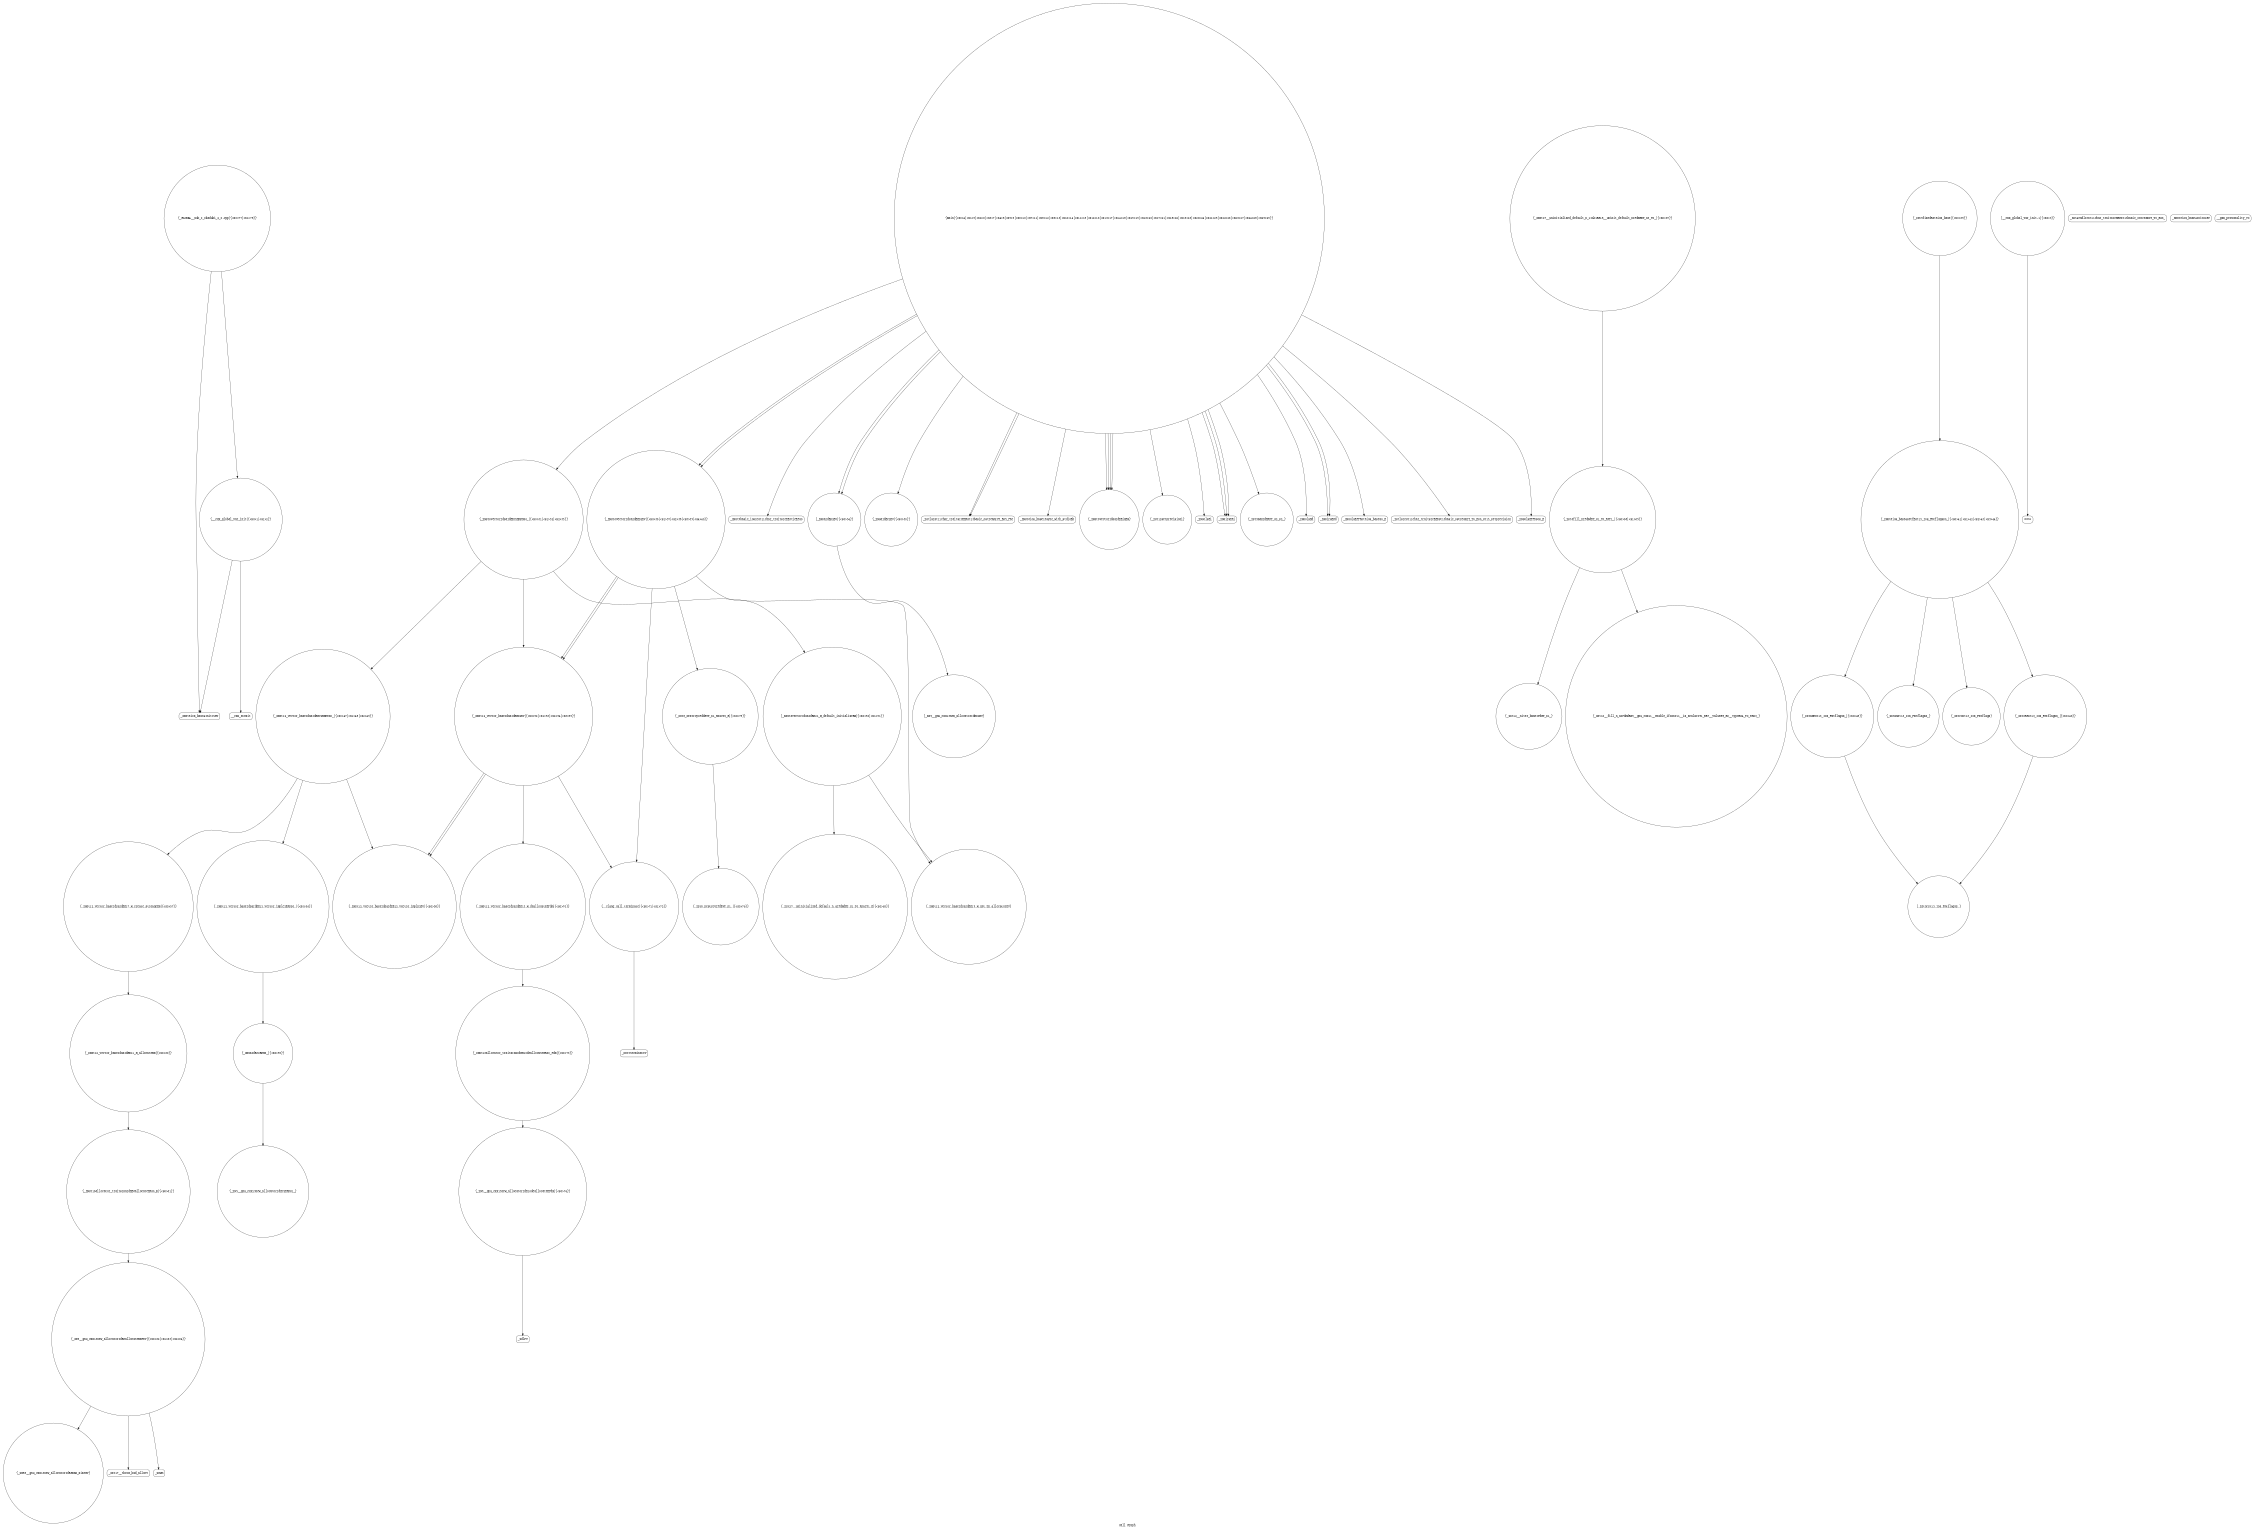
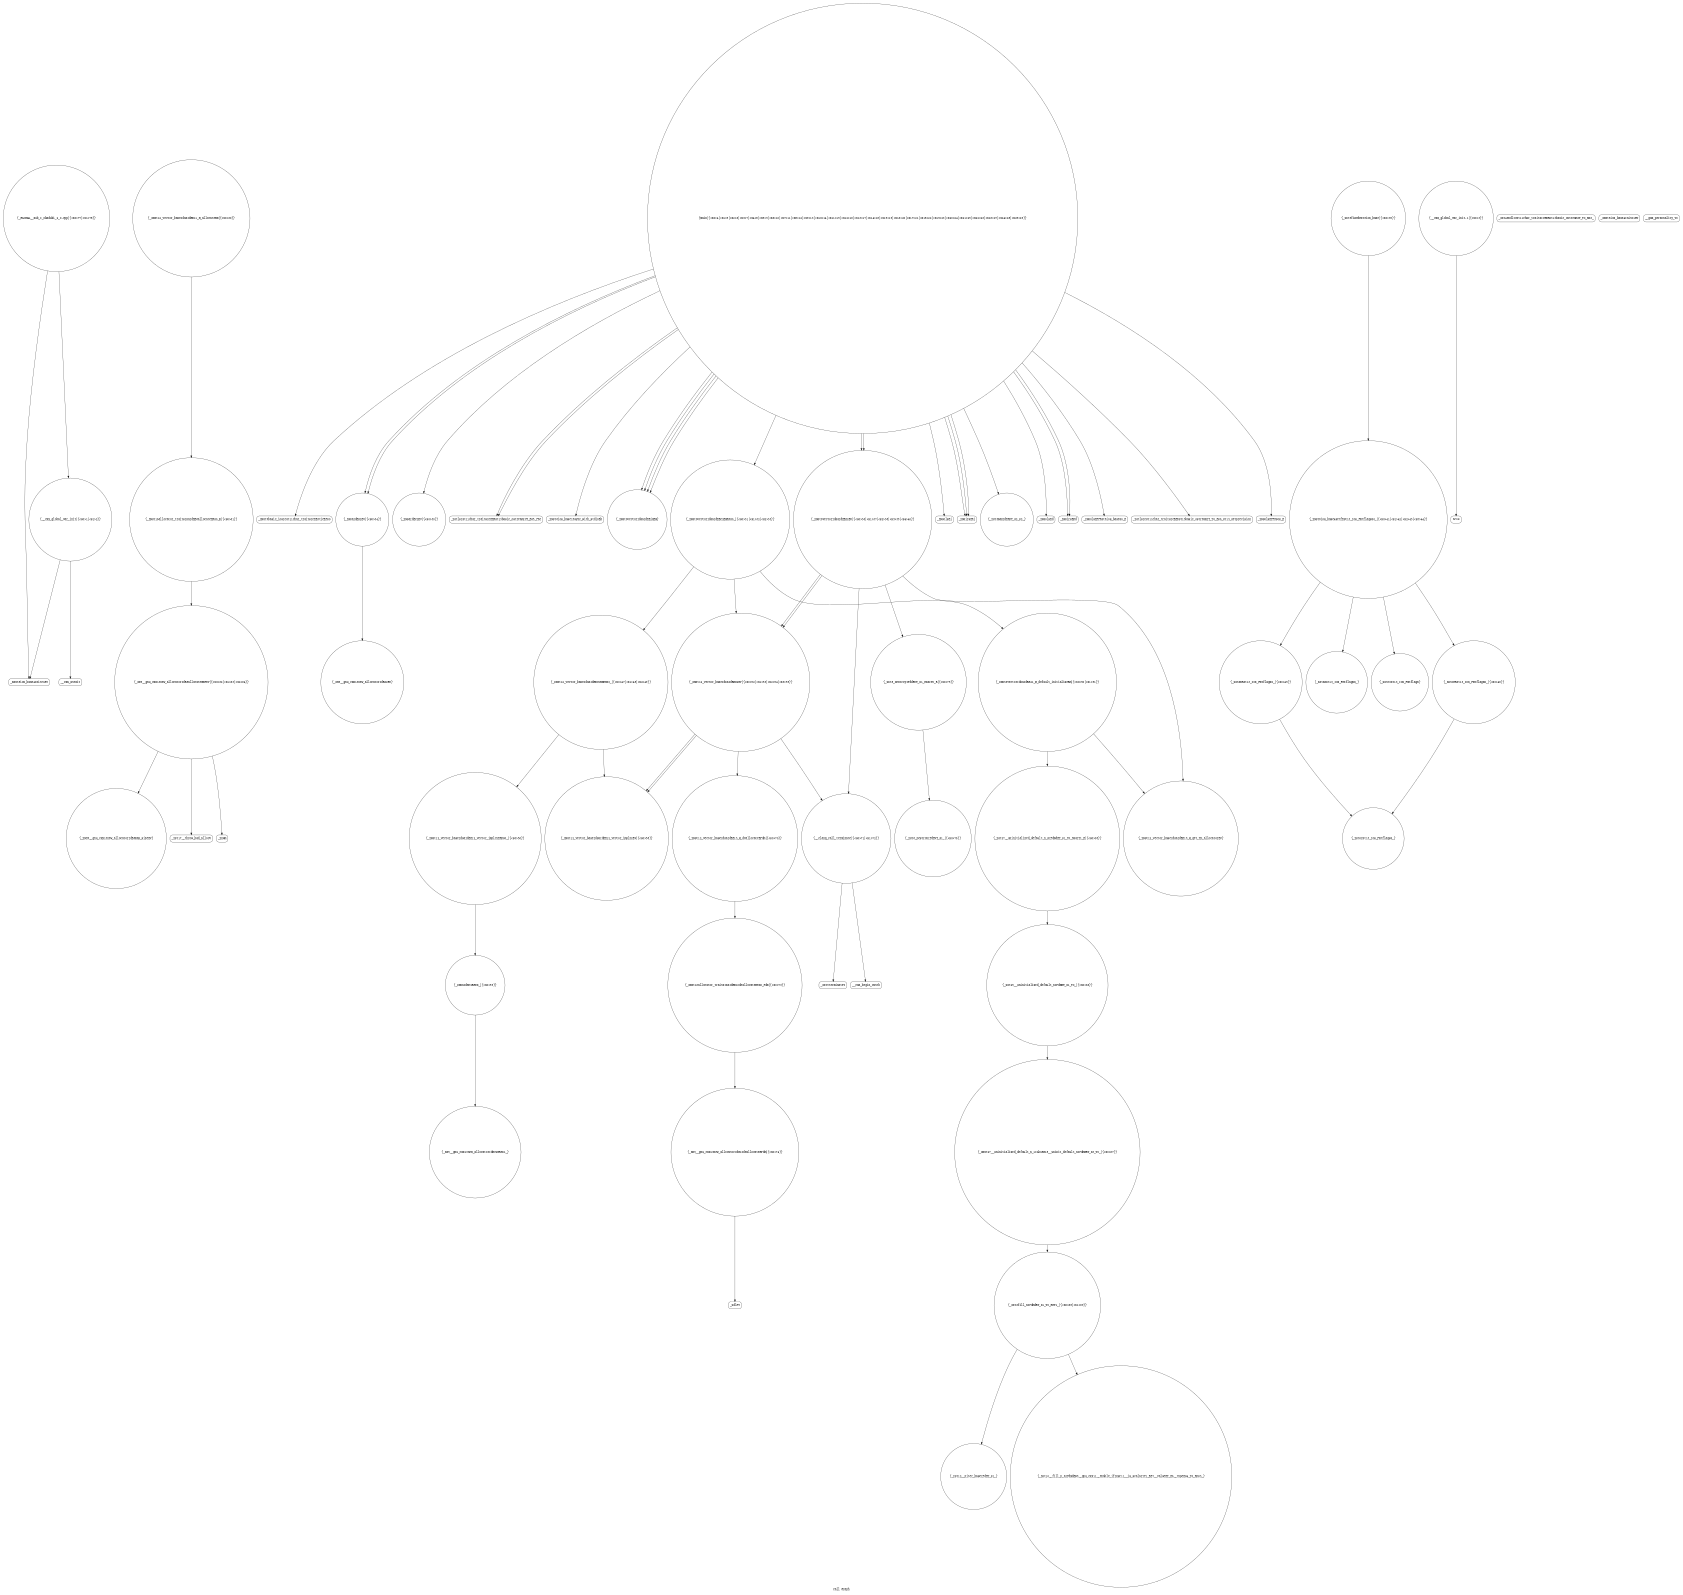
(1167, 520) -> none
(128, 907) -> none
none -> (866, 985)
none -> (1047, 985)
